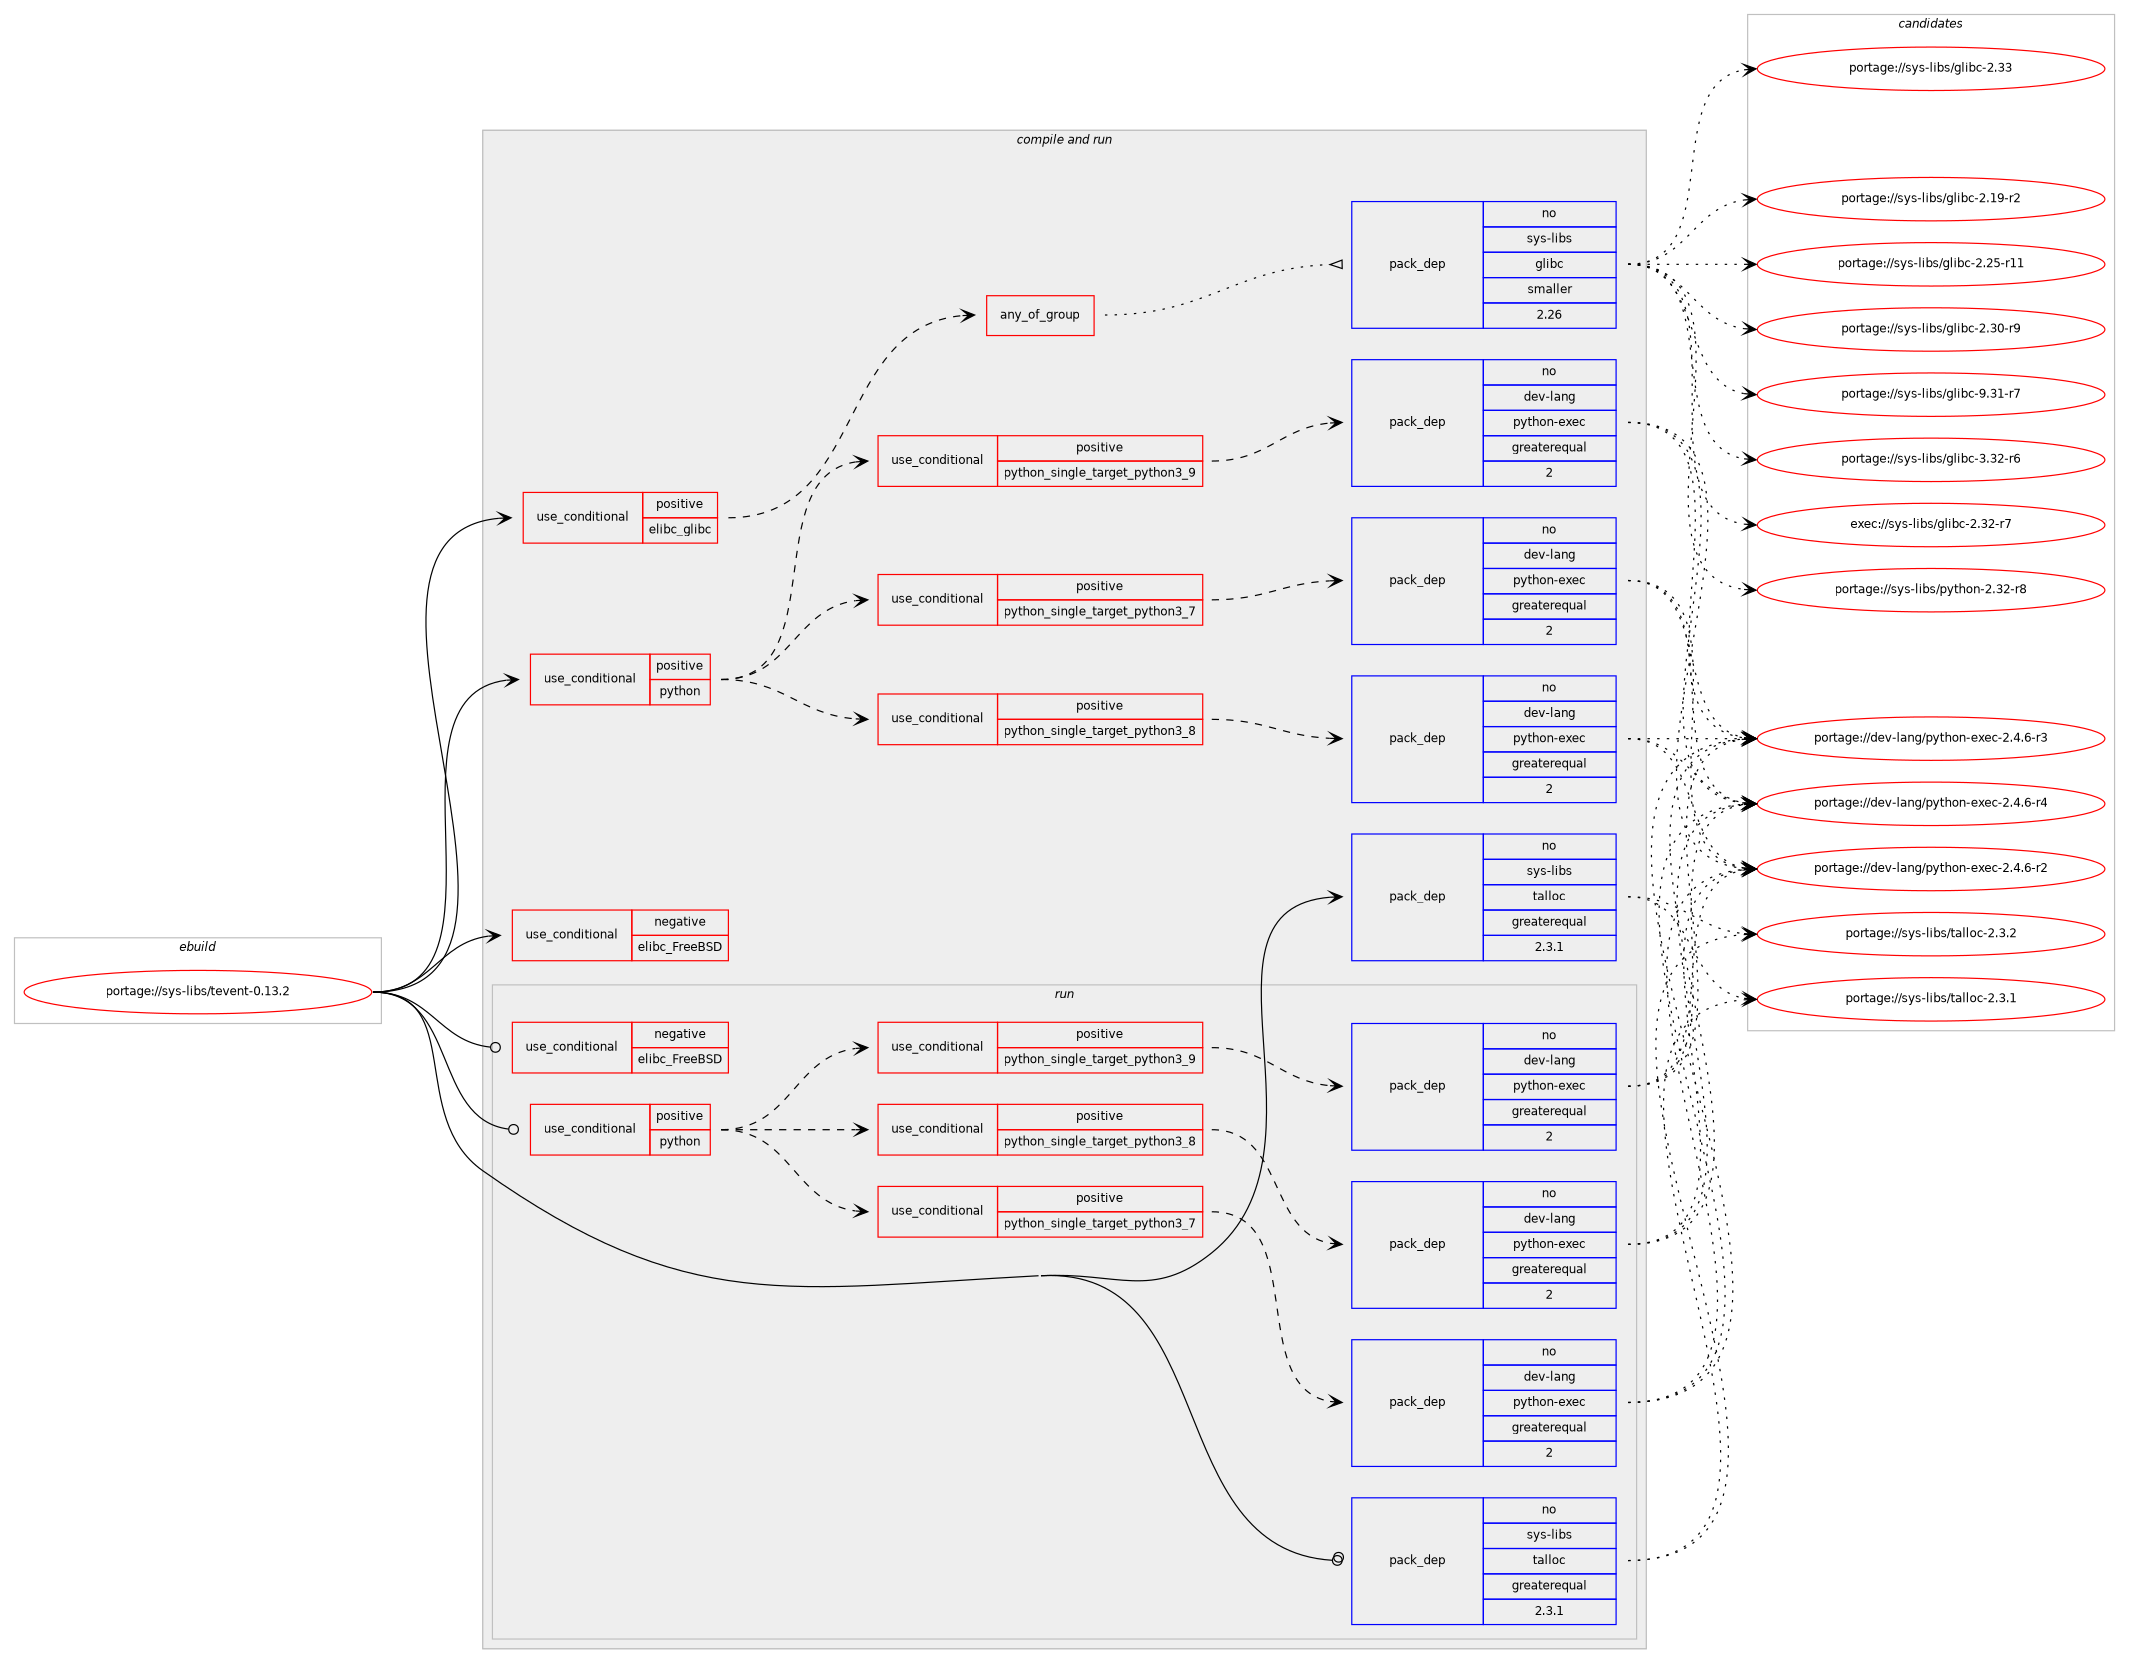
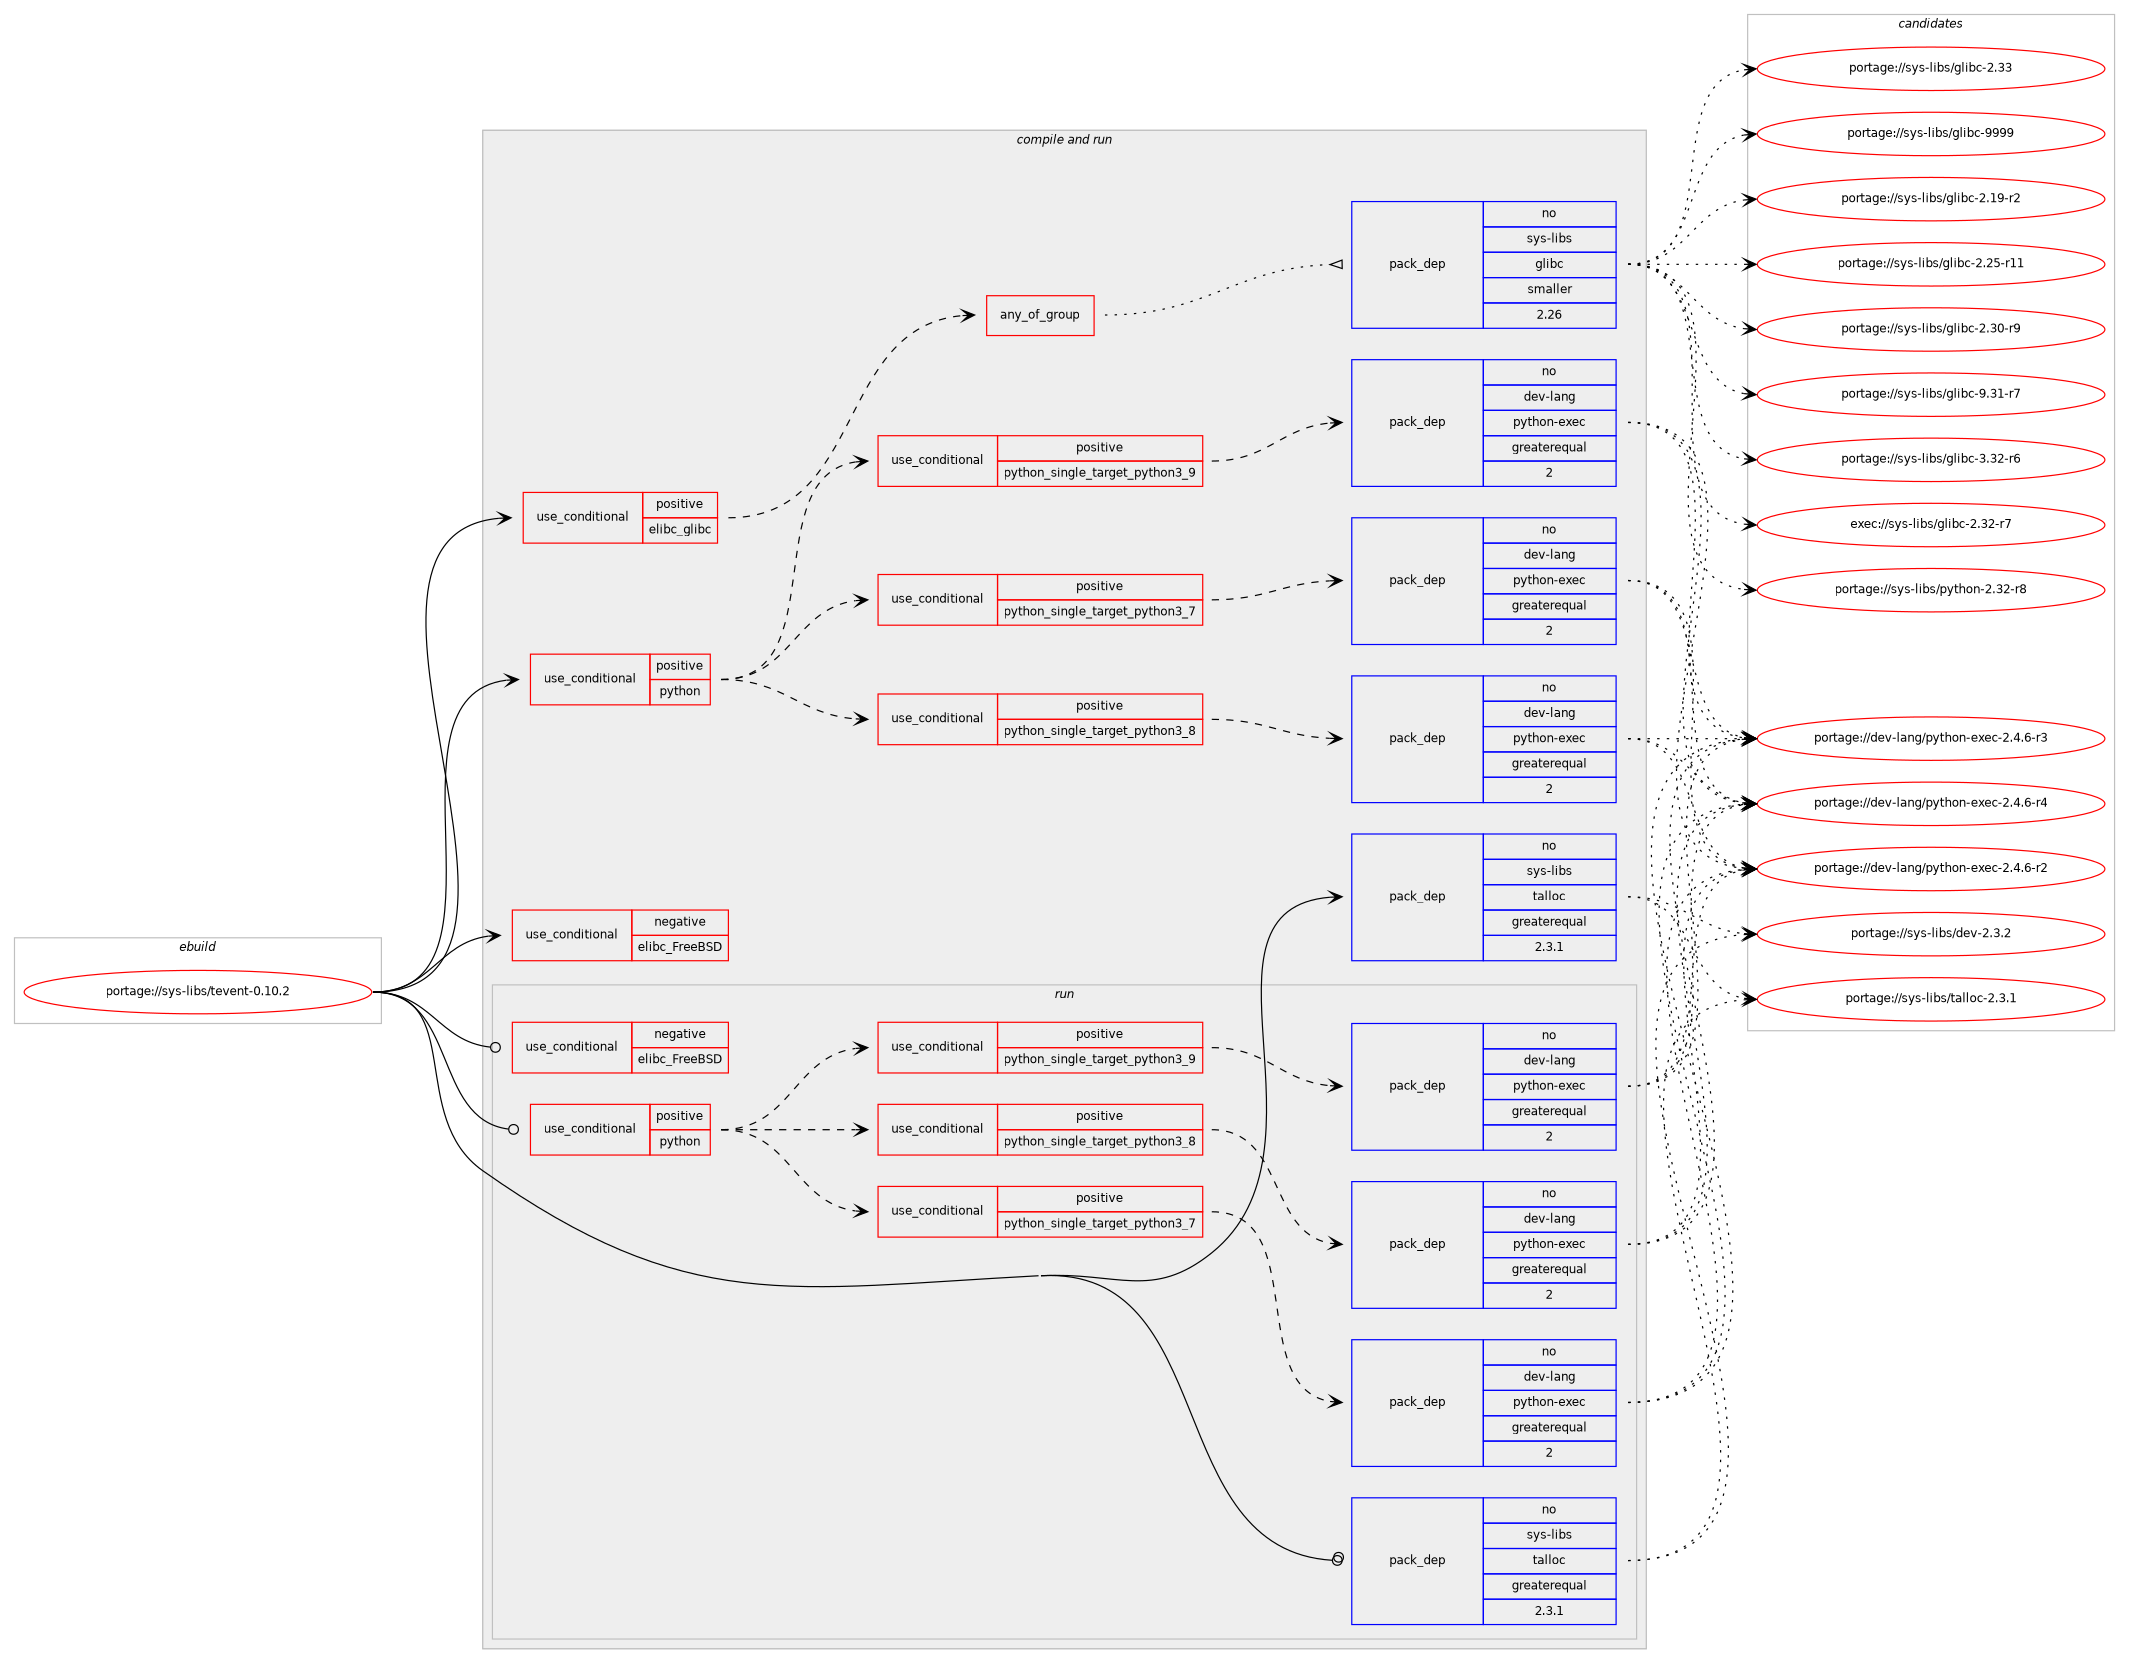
none -> (1931, 134)
(1931, 934) -> (1931, 934)
(198, 992) -> (198, 992)
